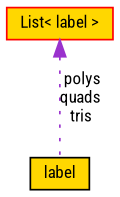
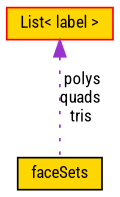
(60, 174) -> (60, 174)
